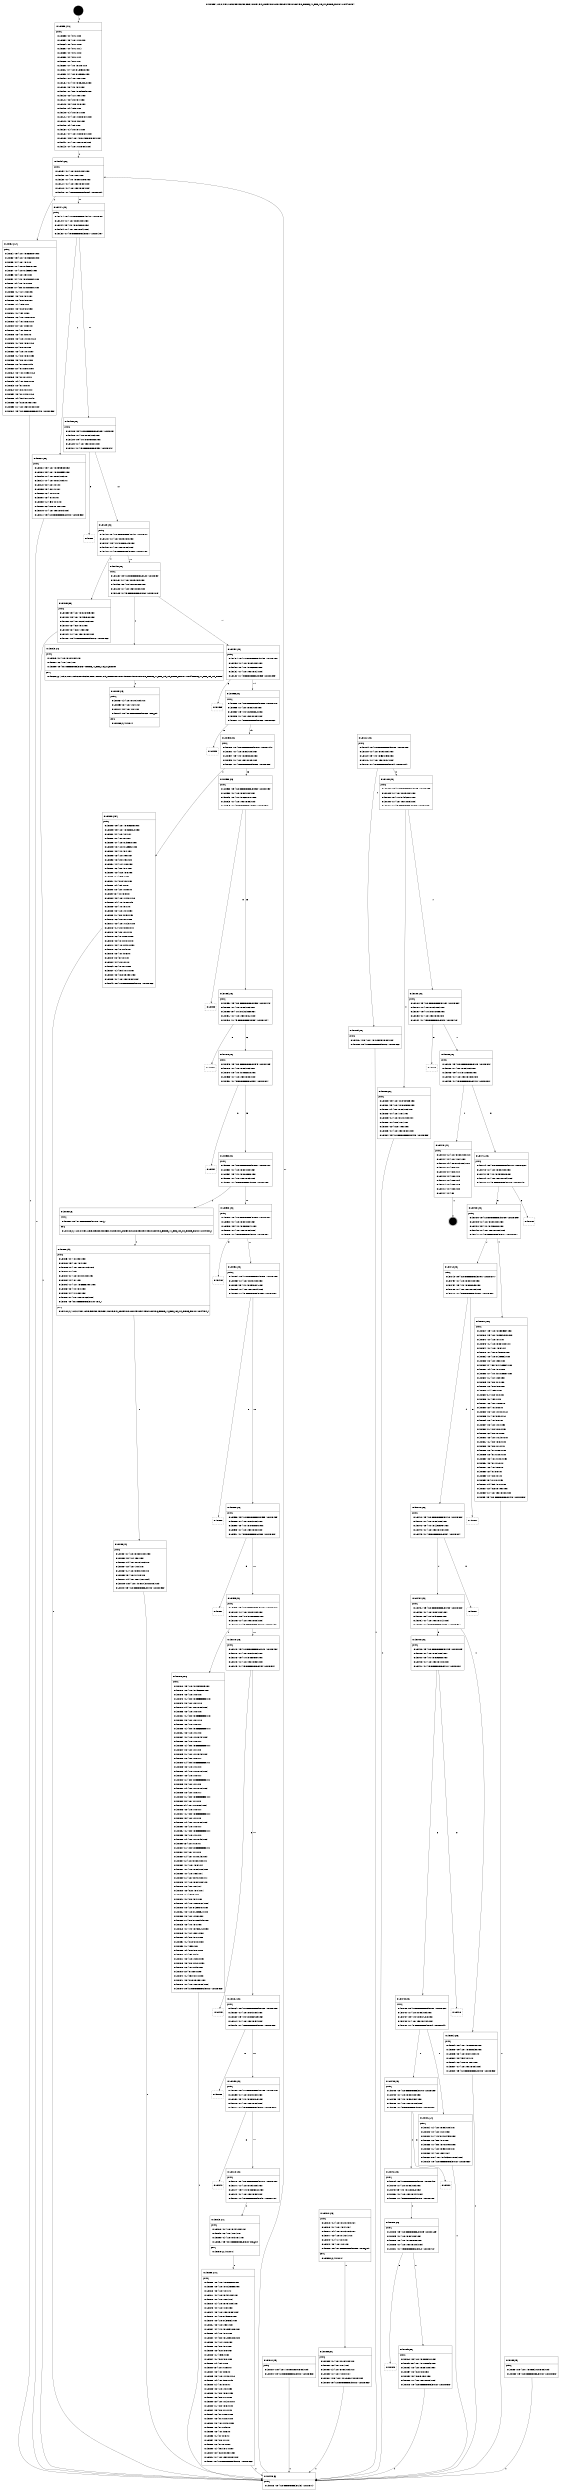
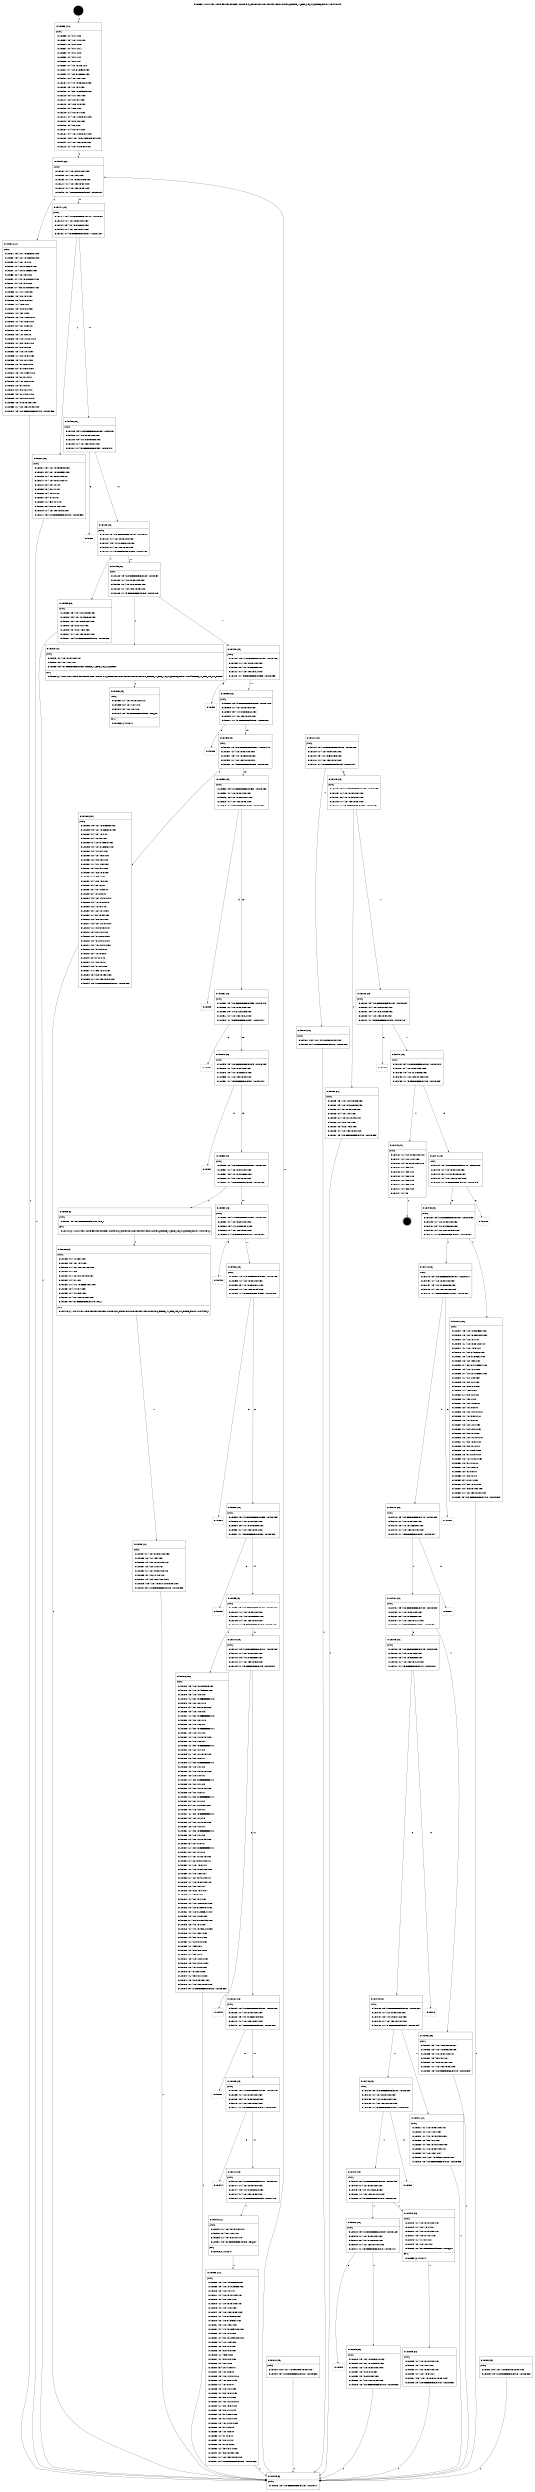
none -> (397, 2206)
